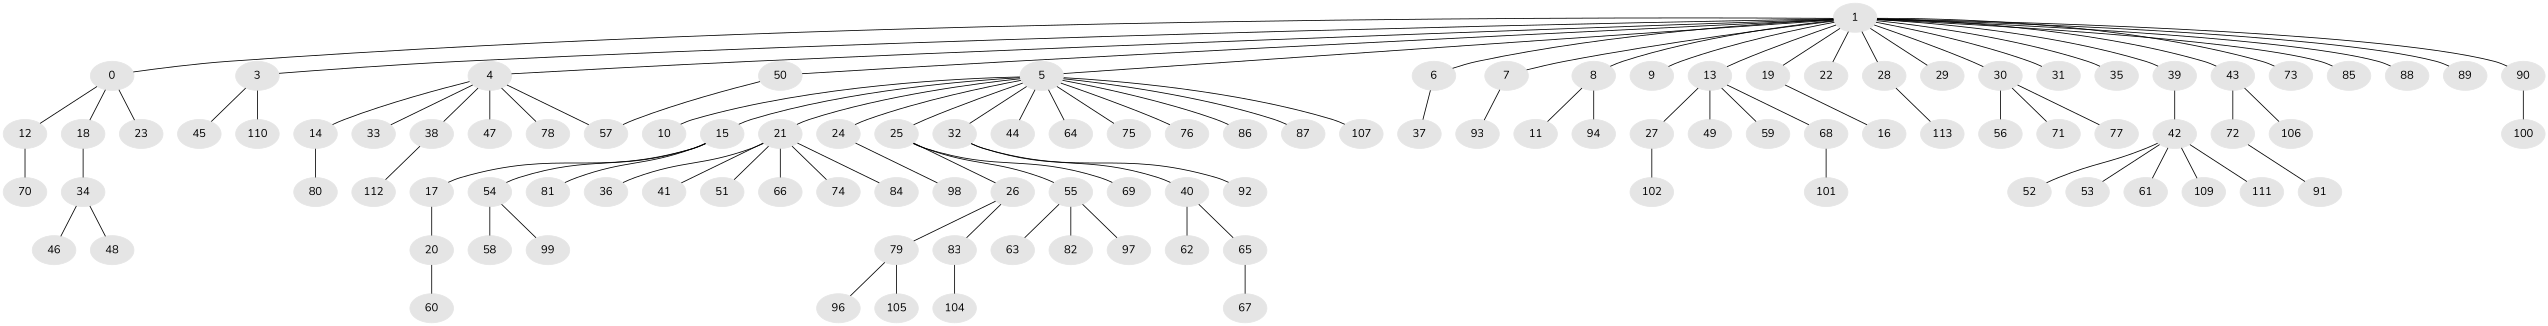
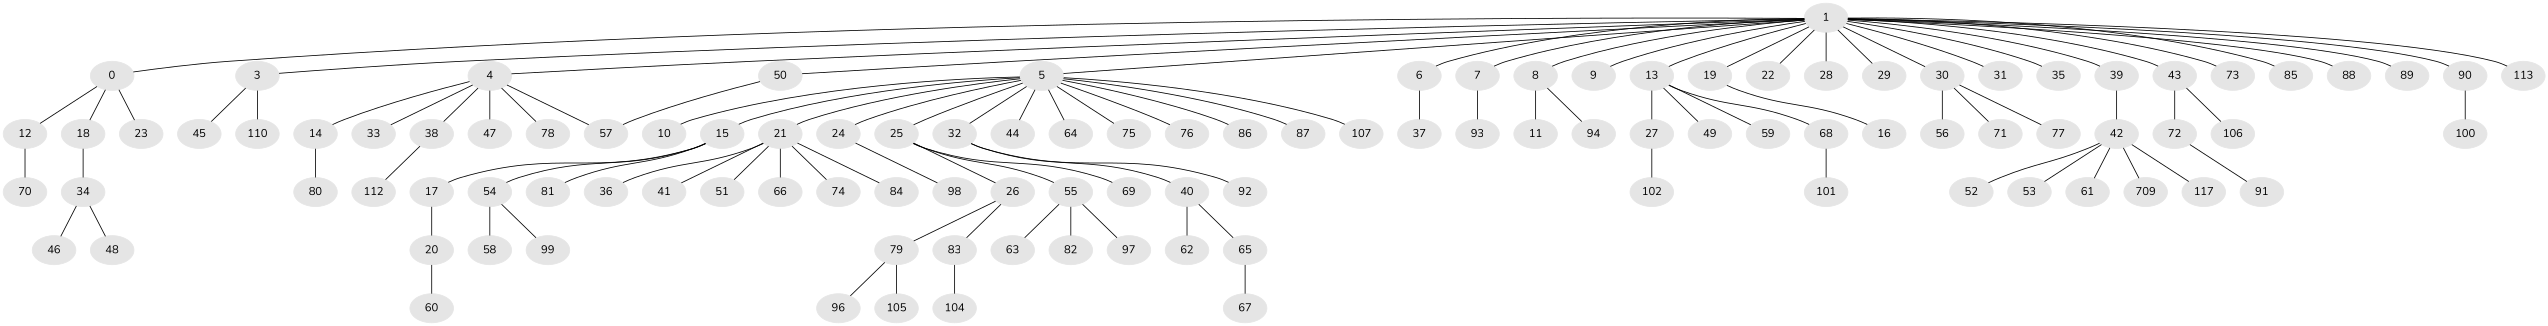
(1913, 105) -> (2327, 39)
(2204, 192) -> (2146, 192)
(2262, 192) -> (2204, 192)
